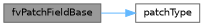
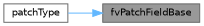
(113, 13) -> (80, 13)
